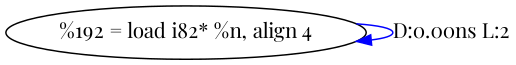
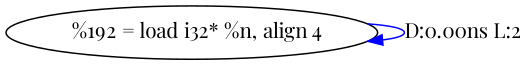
(186, 33) -> (192, 33)
